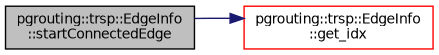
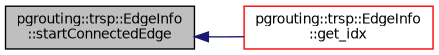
(212, 18) -> (226, 37)
